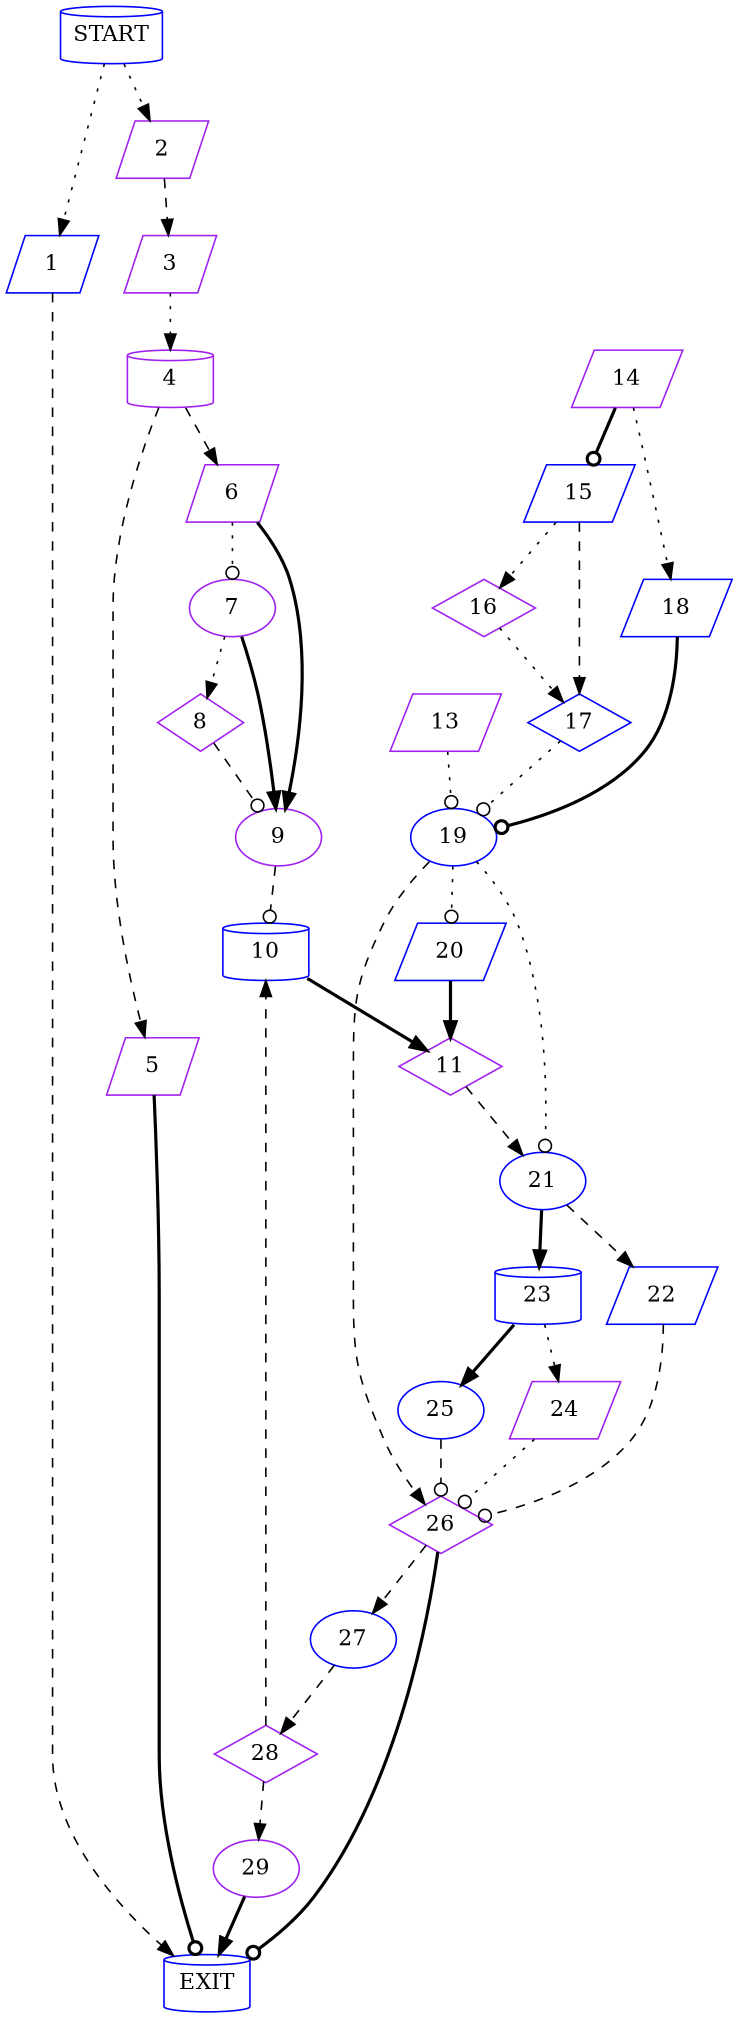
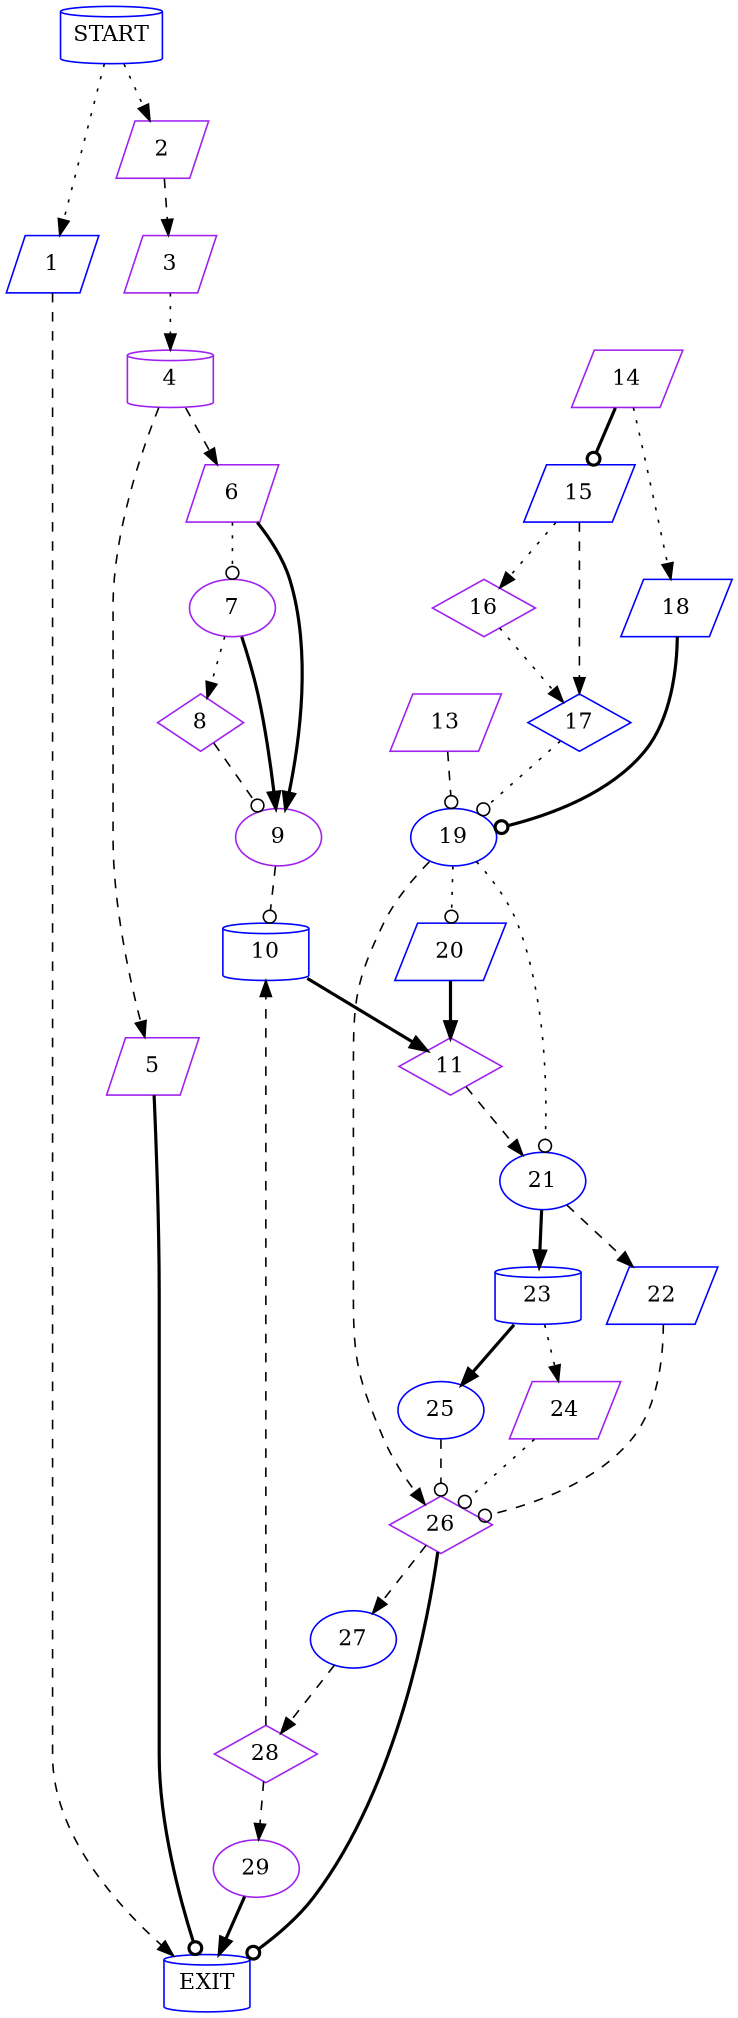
(449, 774) -> (449, 774)
